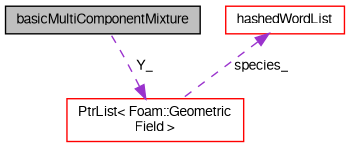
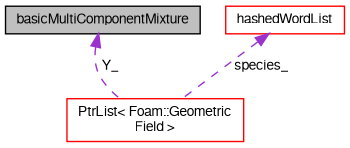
(126, 60) -> (100, 77)
